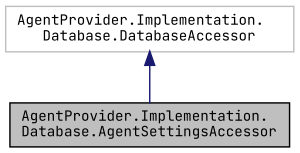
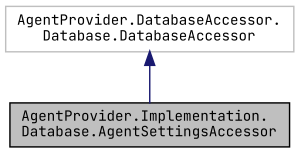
(150, 29) -> (150, 29)
